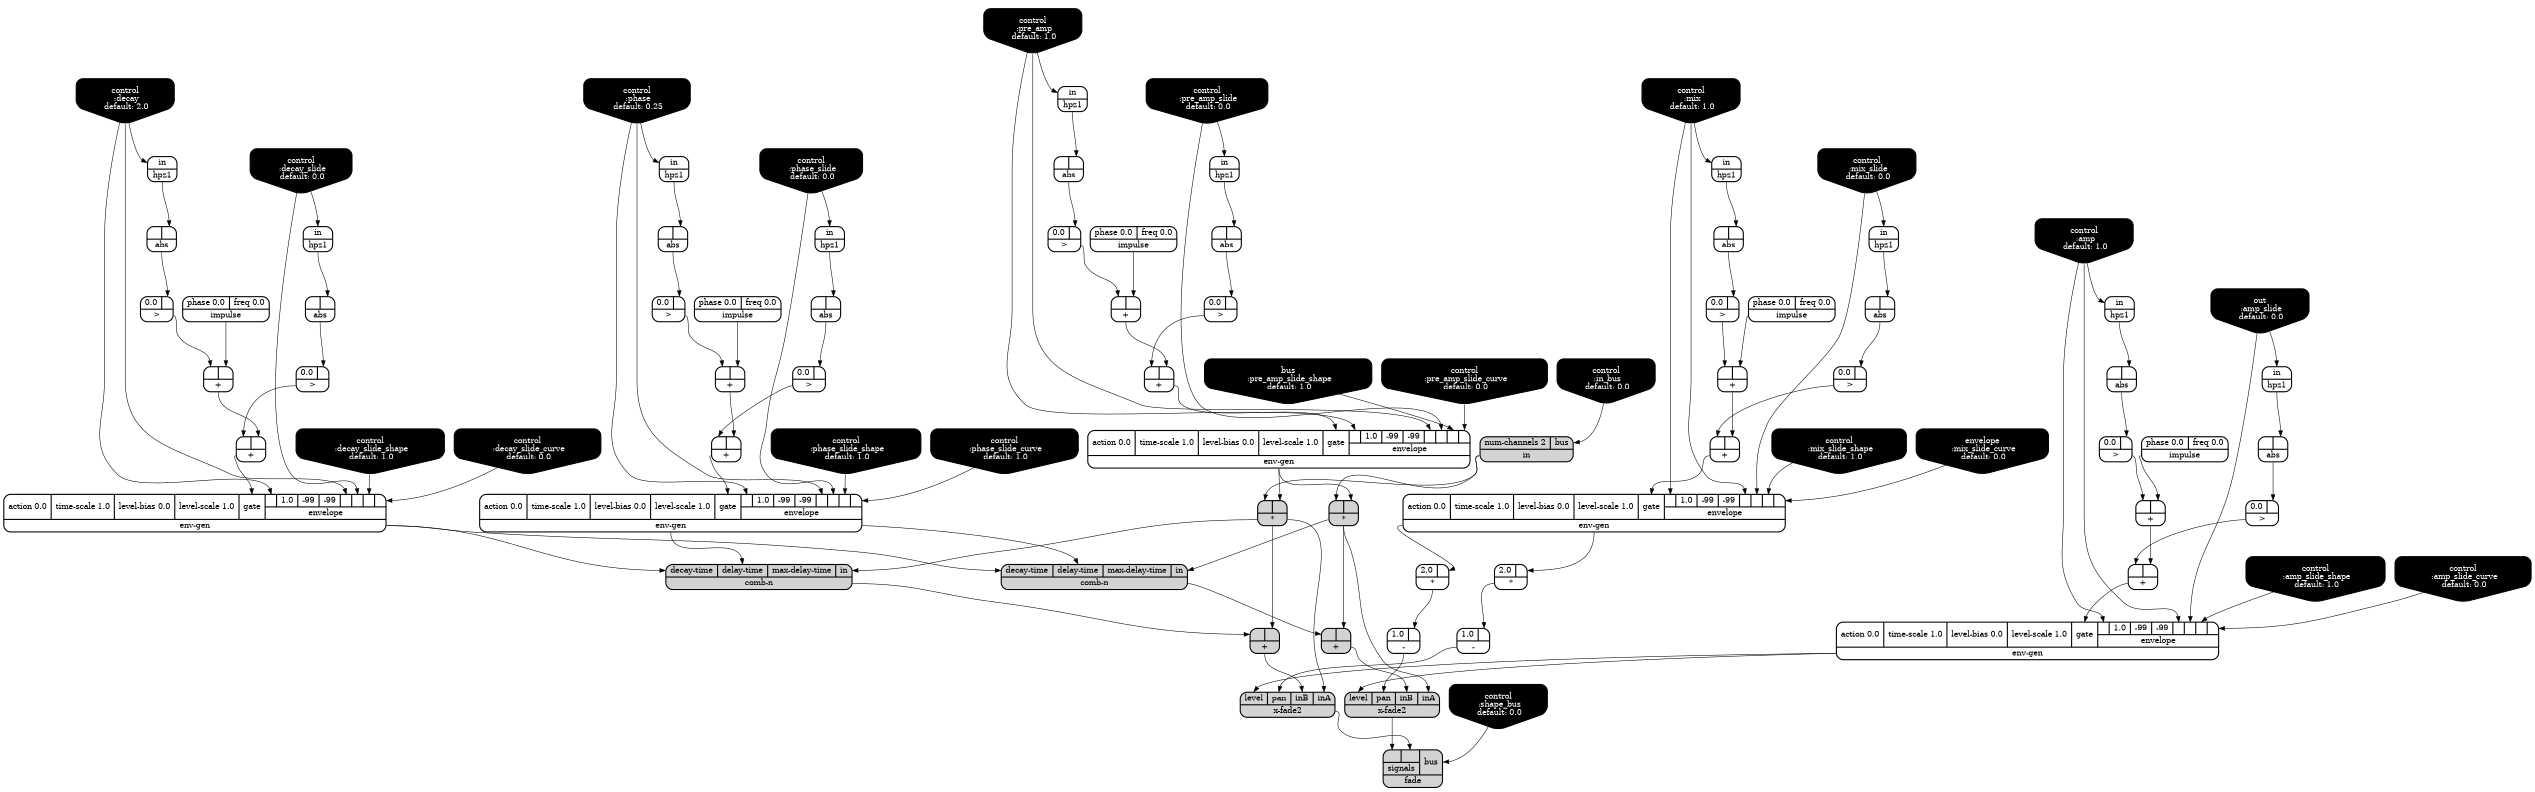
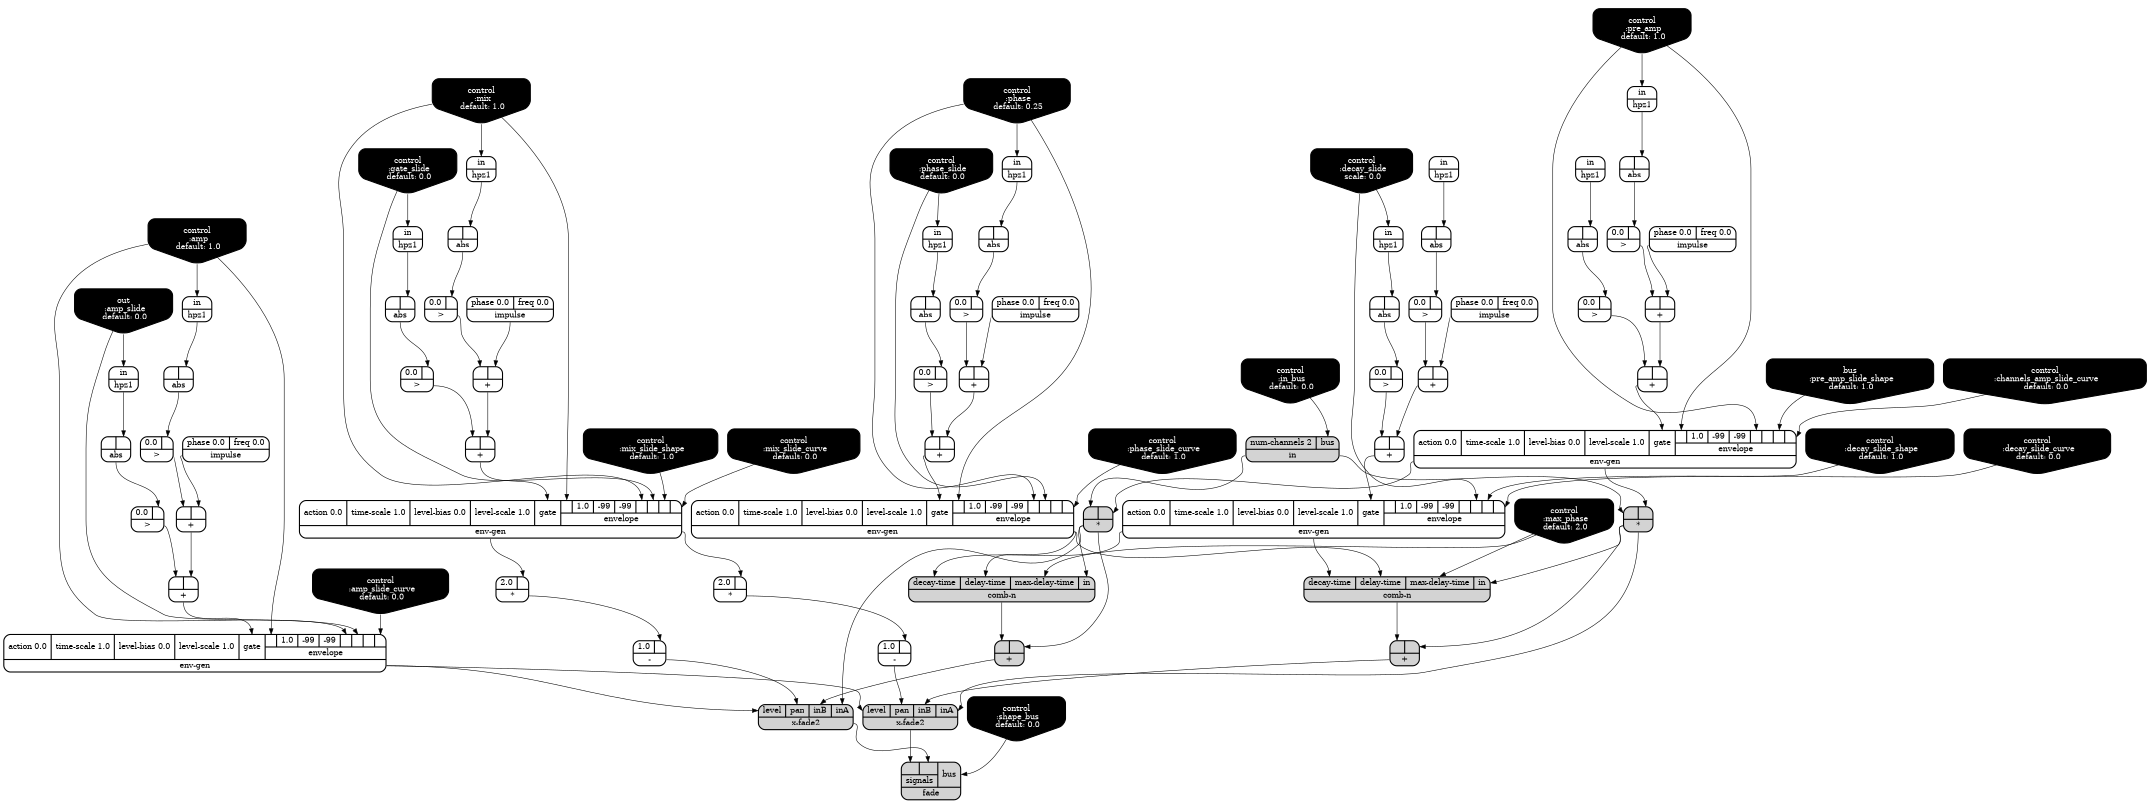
(125, 99) -> none
(1207, 99) -> none
(301, 169) -> (1362, 169)
(1867, 169) -> (408, 169)
(1465, 379) -> (2045, 379)
(846, 449) -> none
(1982, 449) -> (794, 449)
none -> (1564, 519)
(2316, 577) -> none
